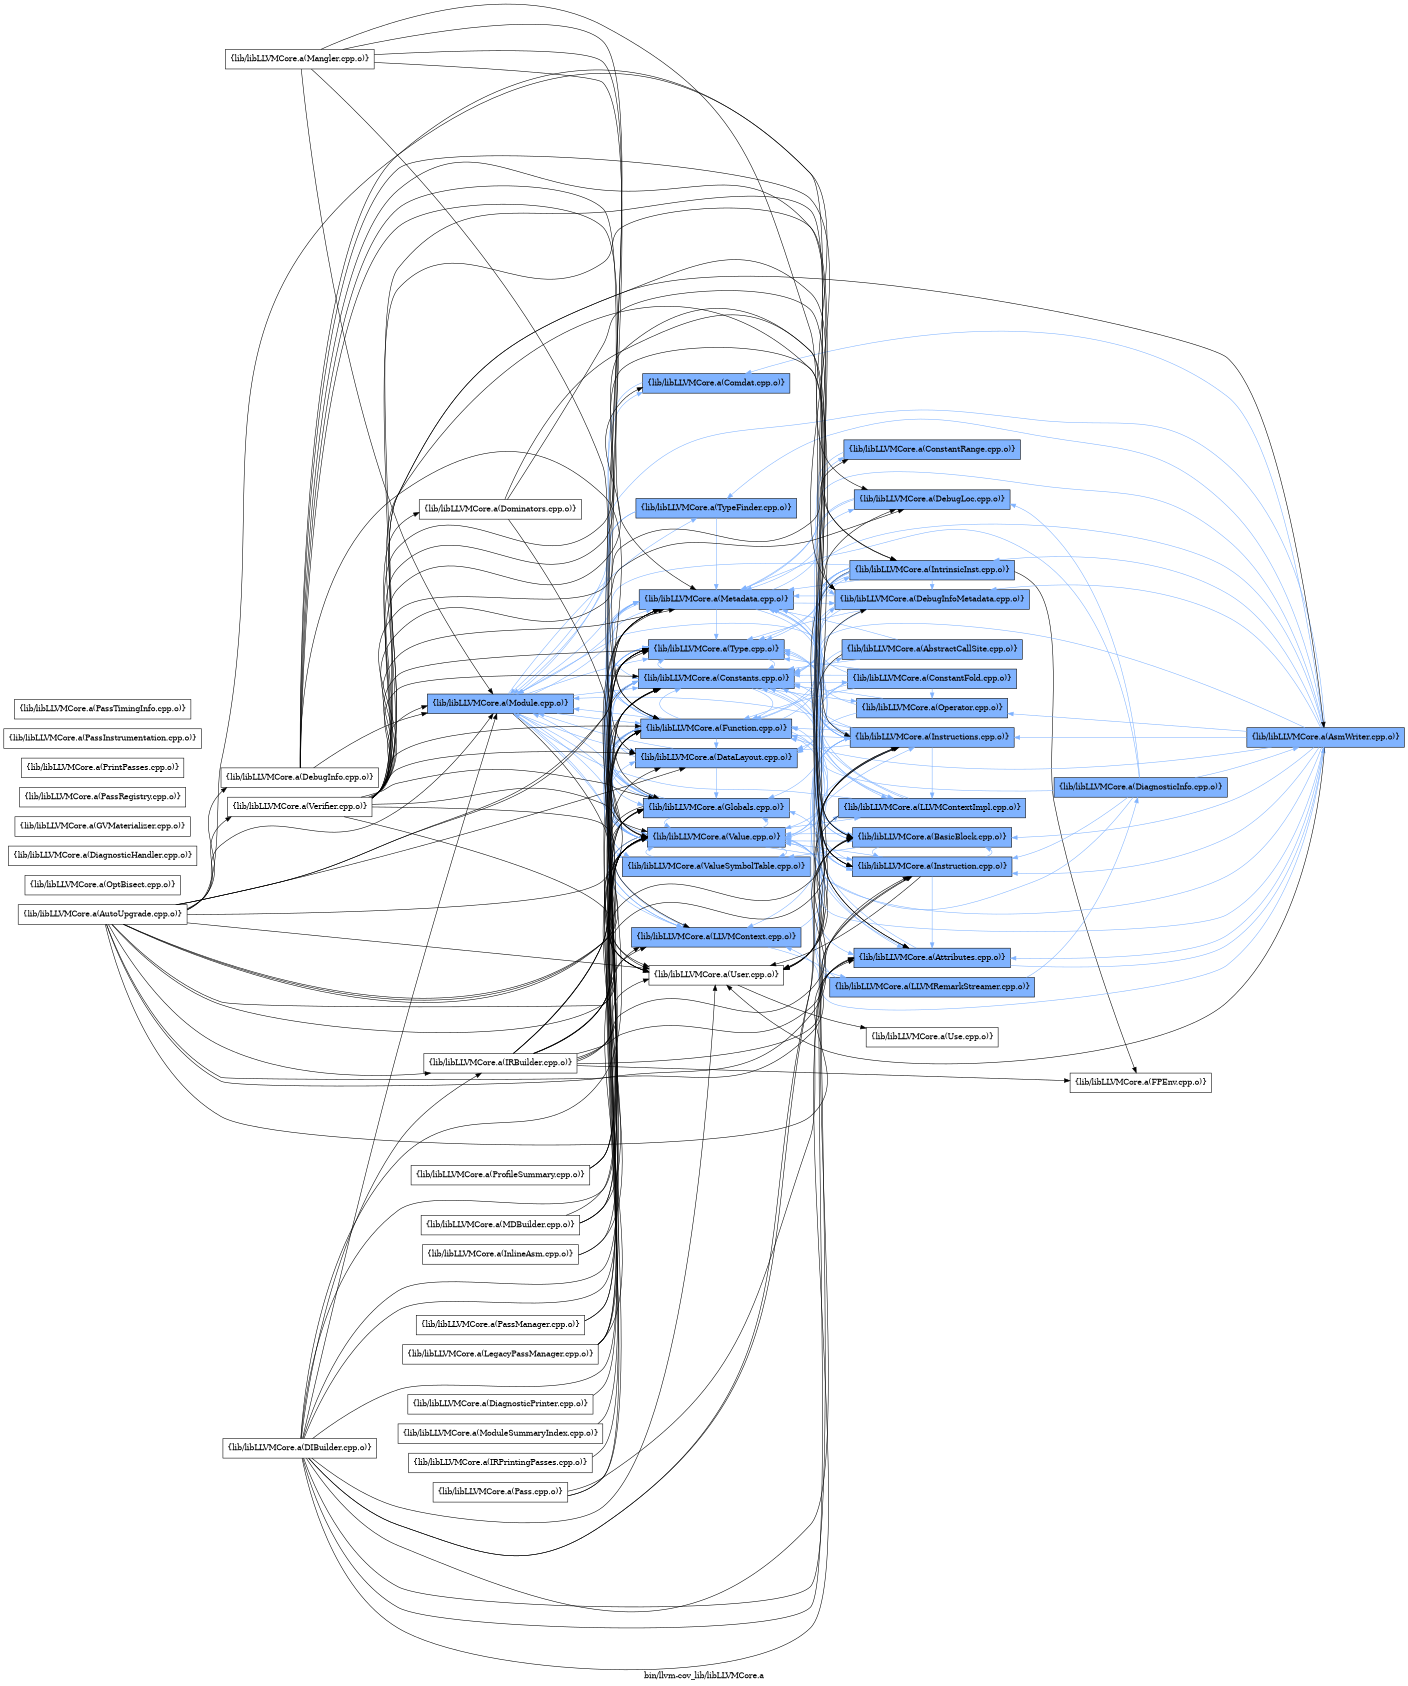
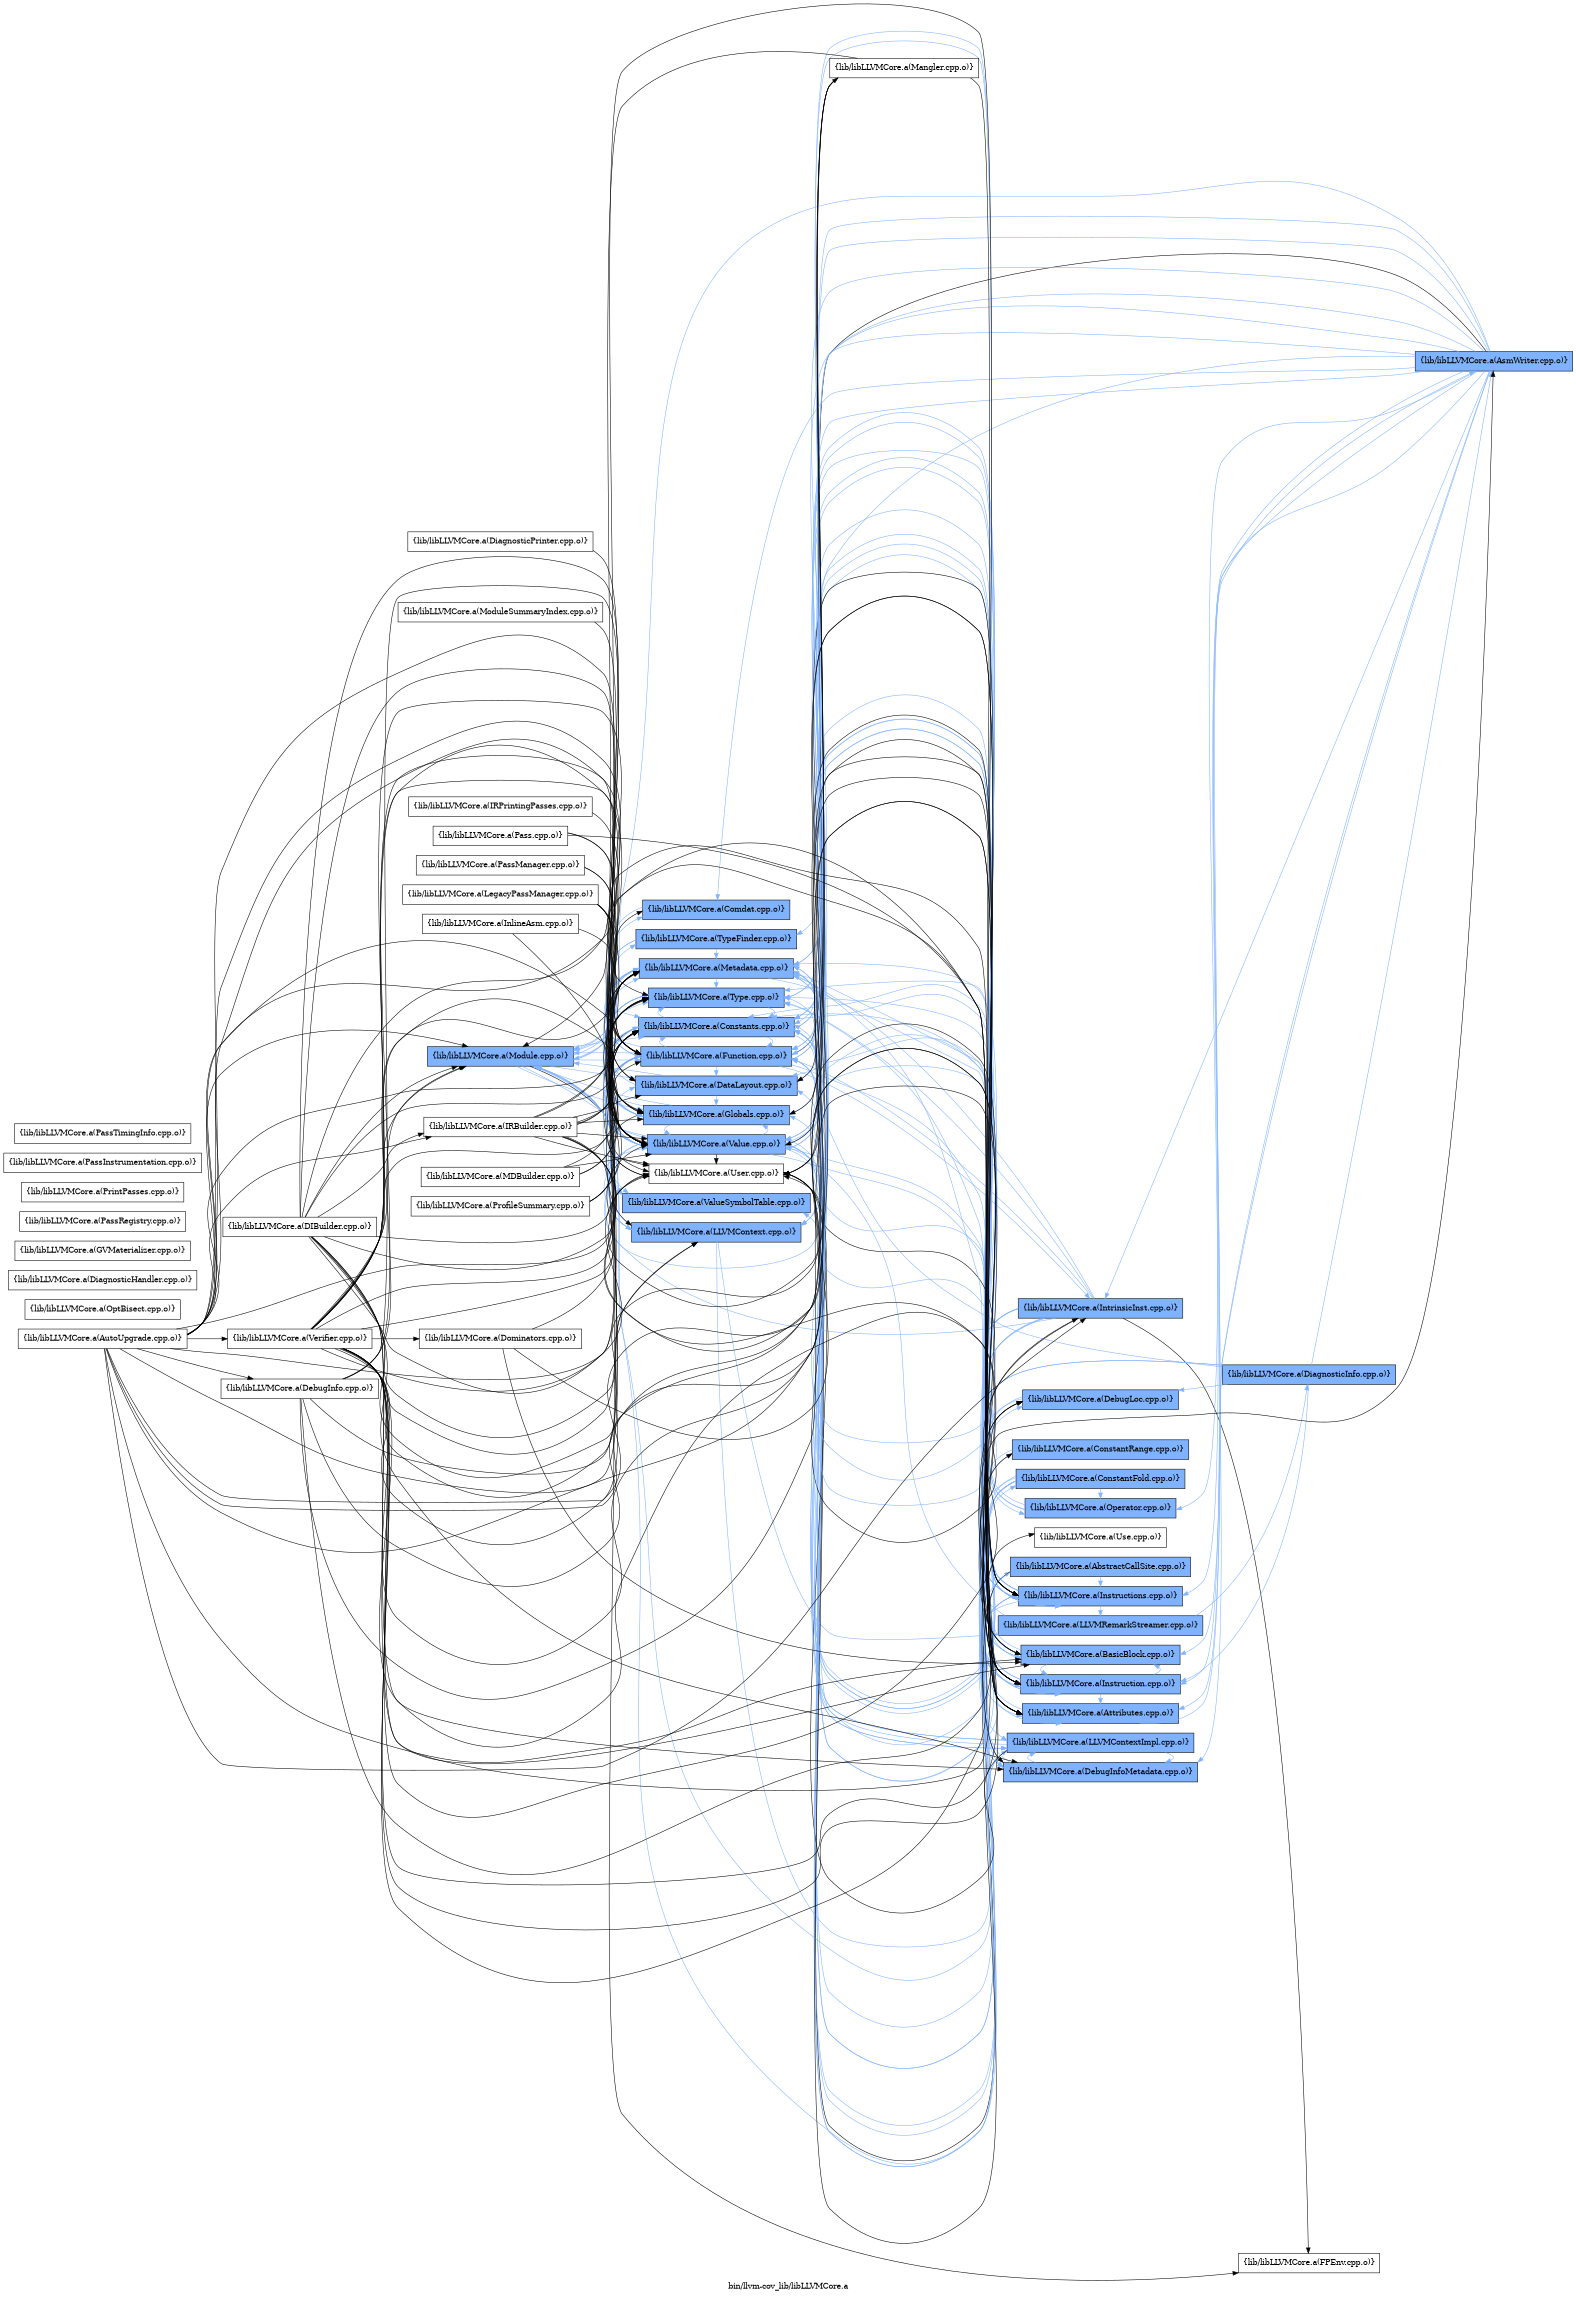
(617, 86) -> (821, 572)
none -> (817, 1510)
